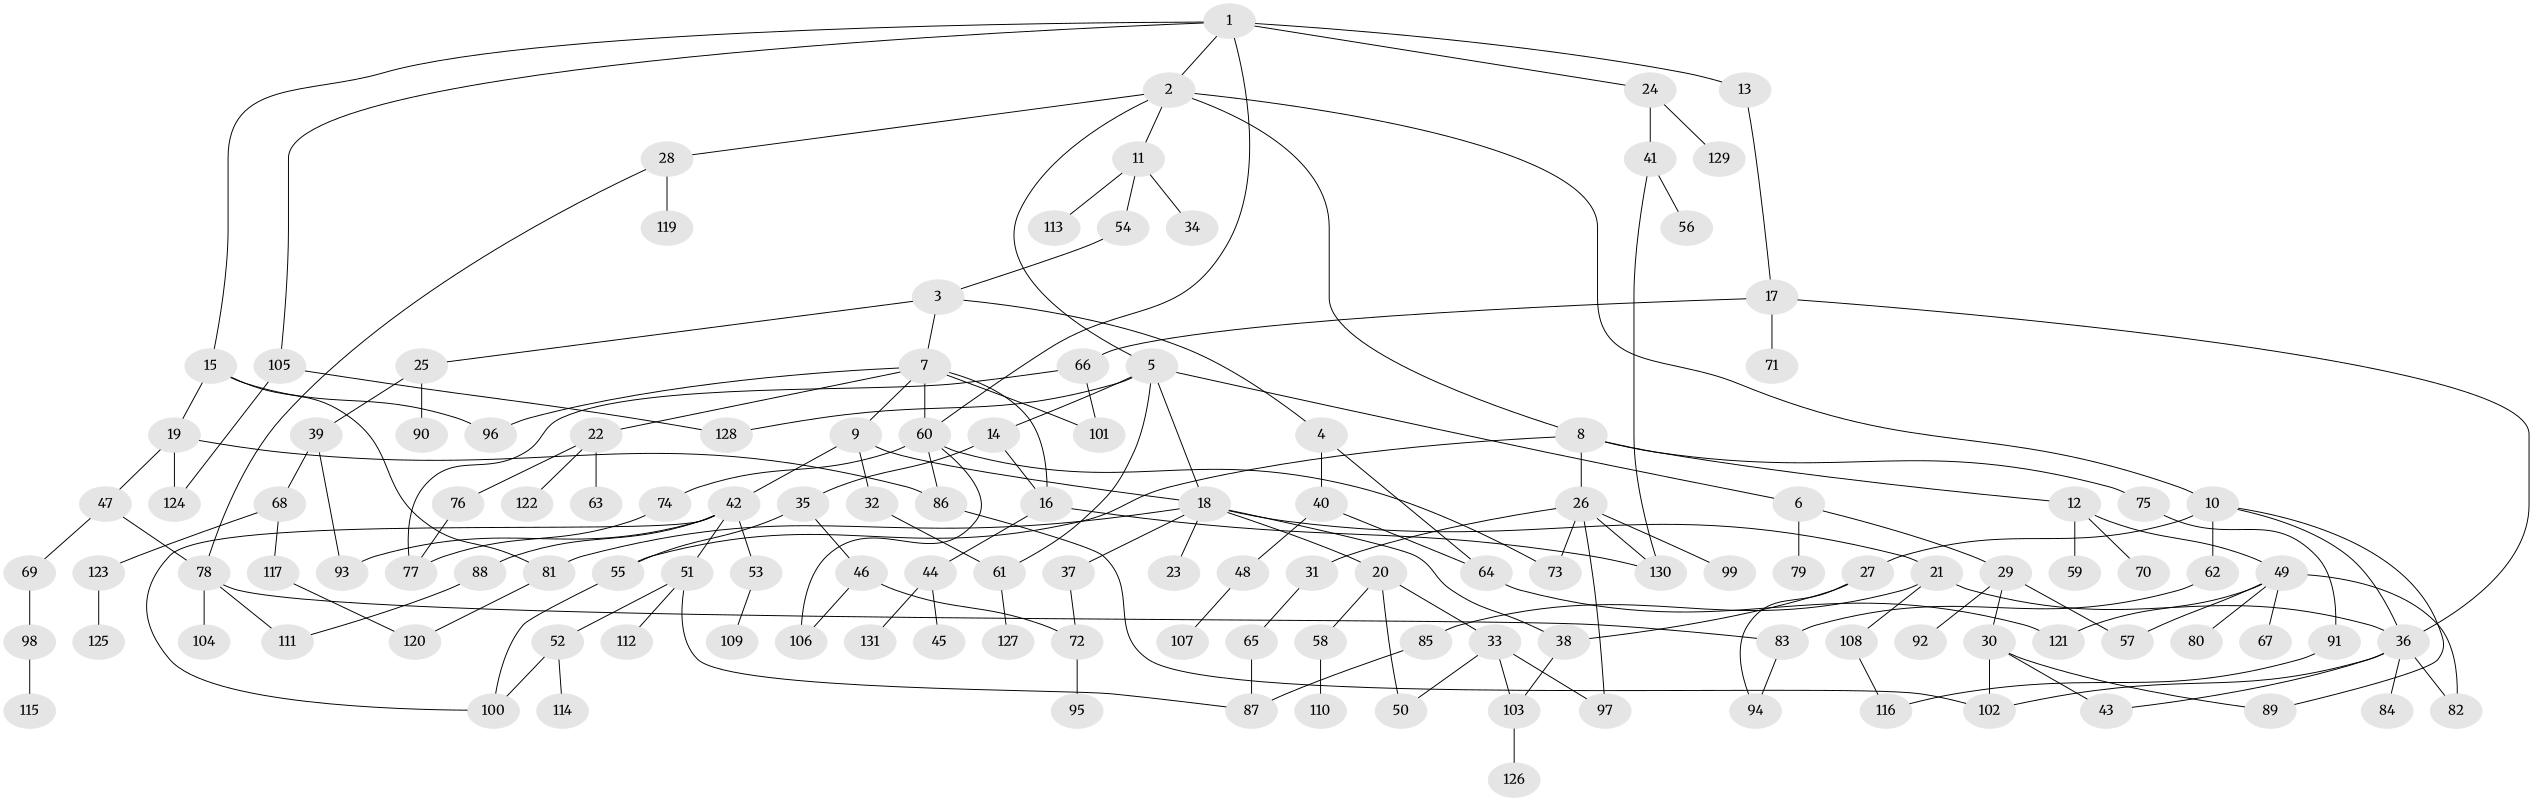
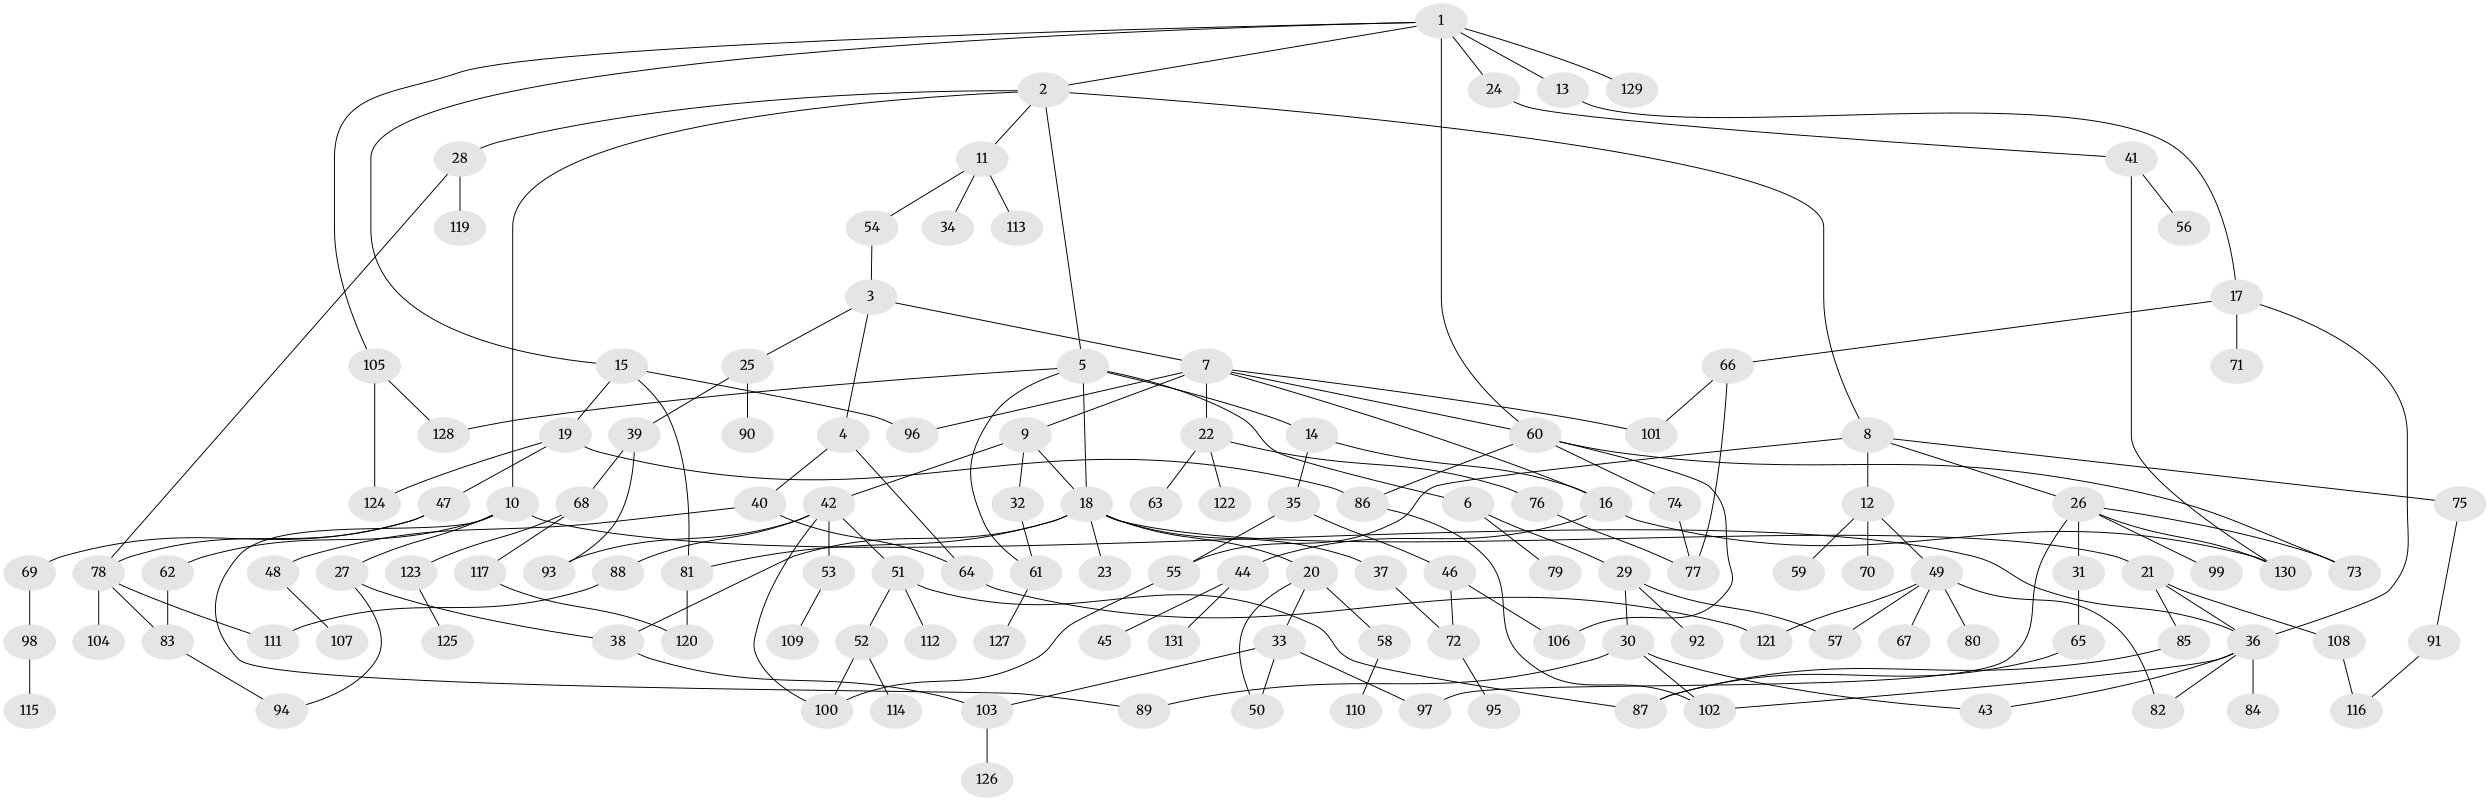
(1685, 124) -> (1539, 52)
